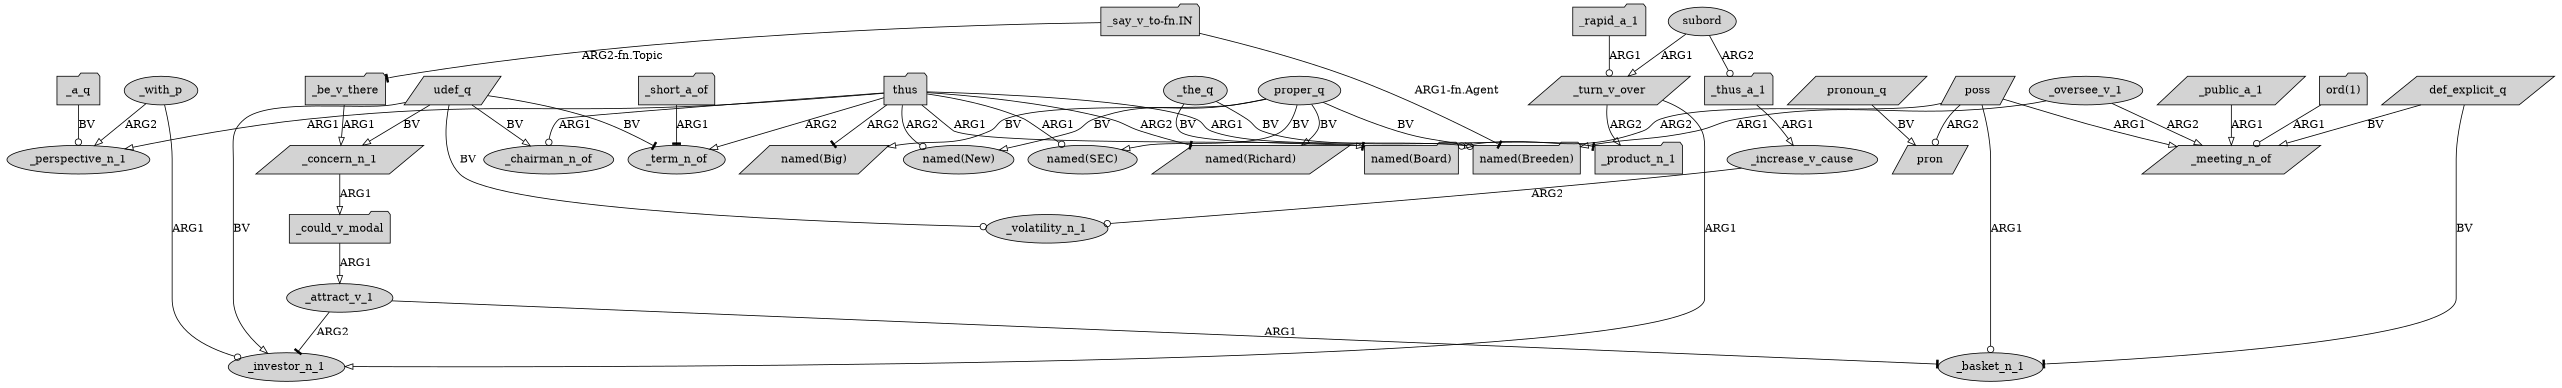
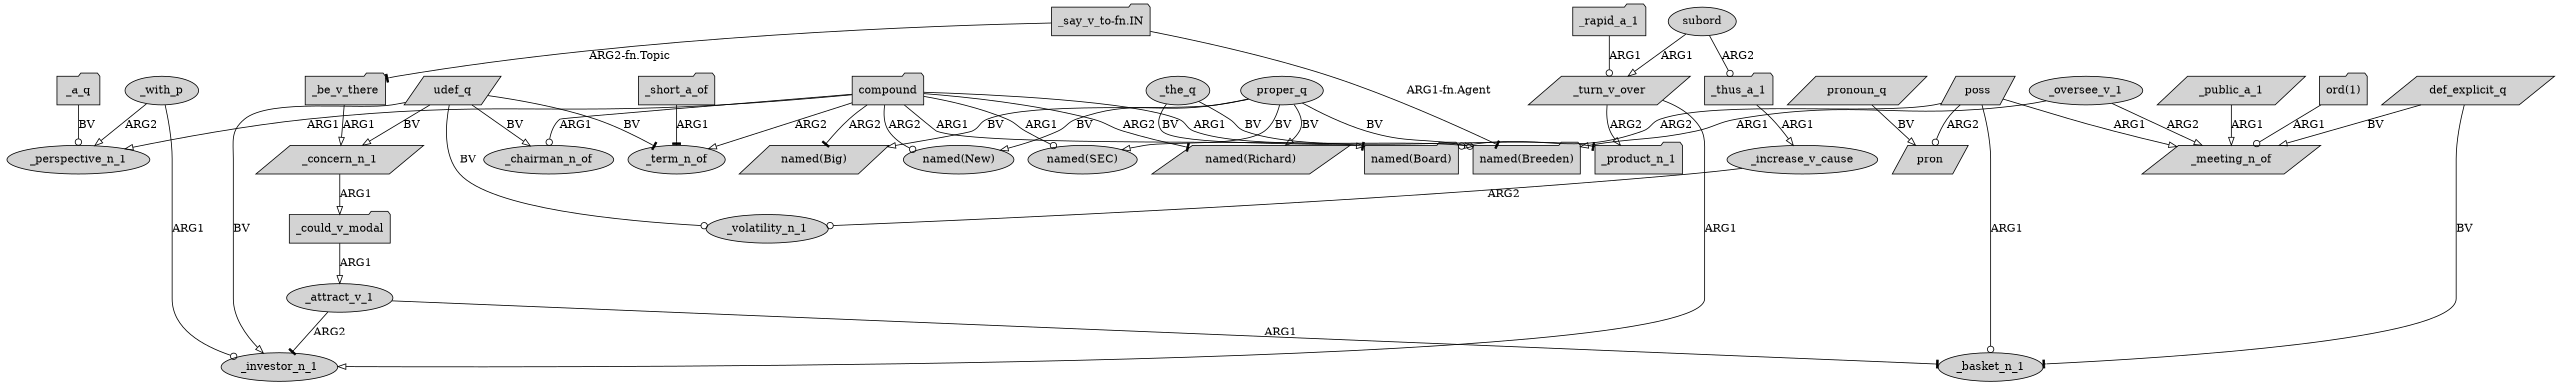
(905, 91) -> (888, 91)
